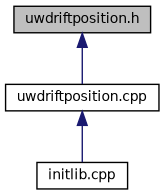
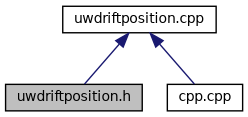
(82, 66) -> (102, 64)
(82, 176) -> (205, 98)
